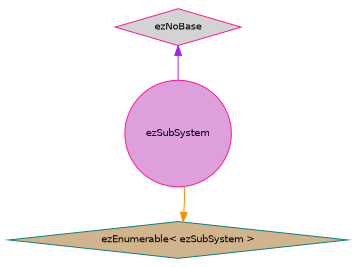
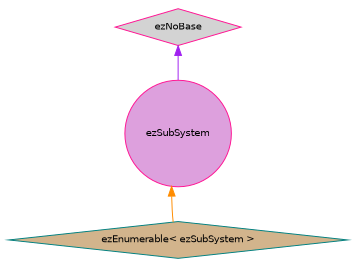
(184, 199) -> (172, 209)
